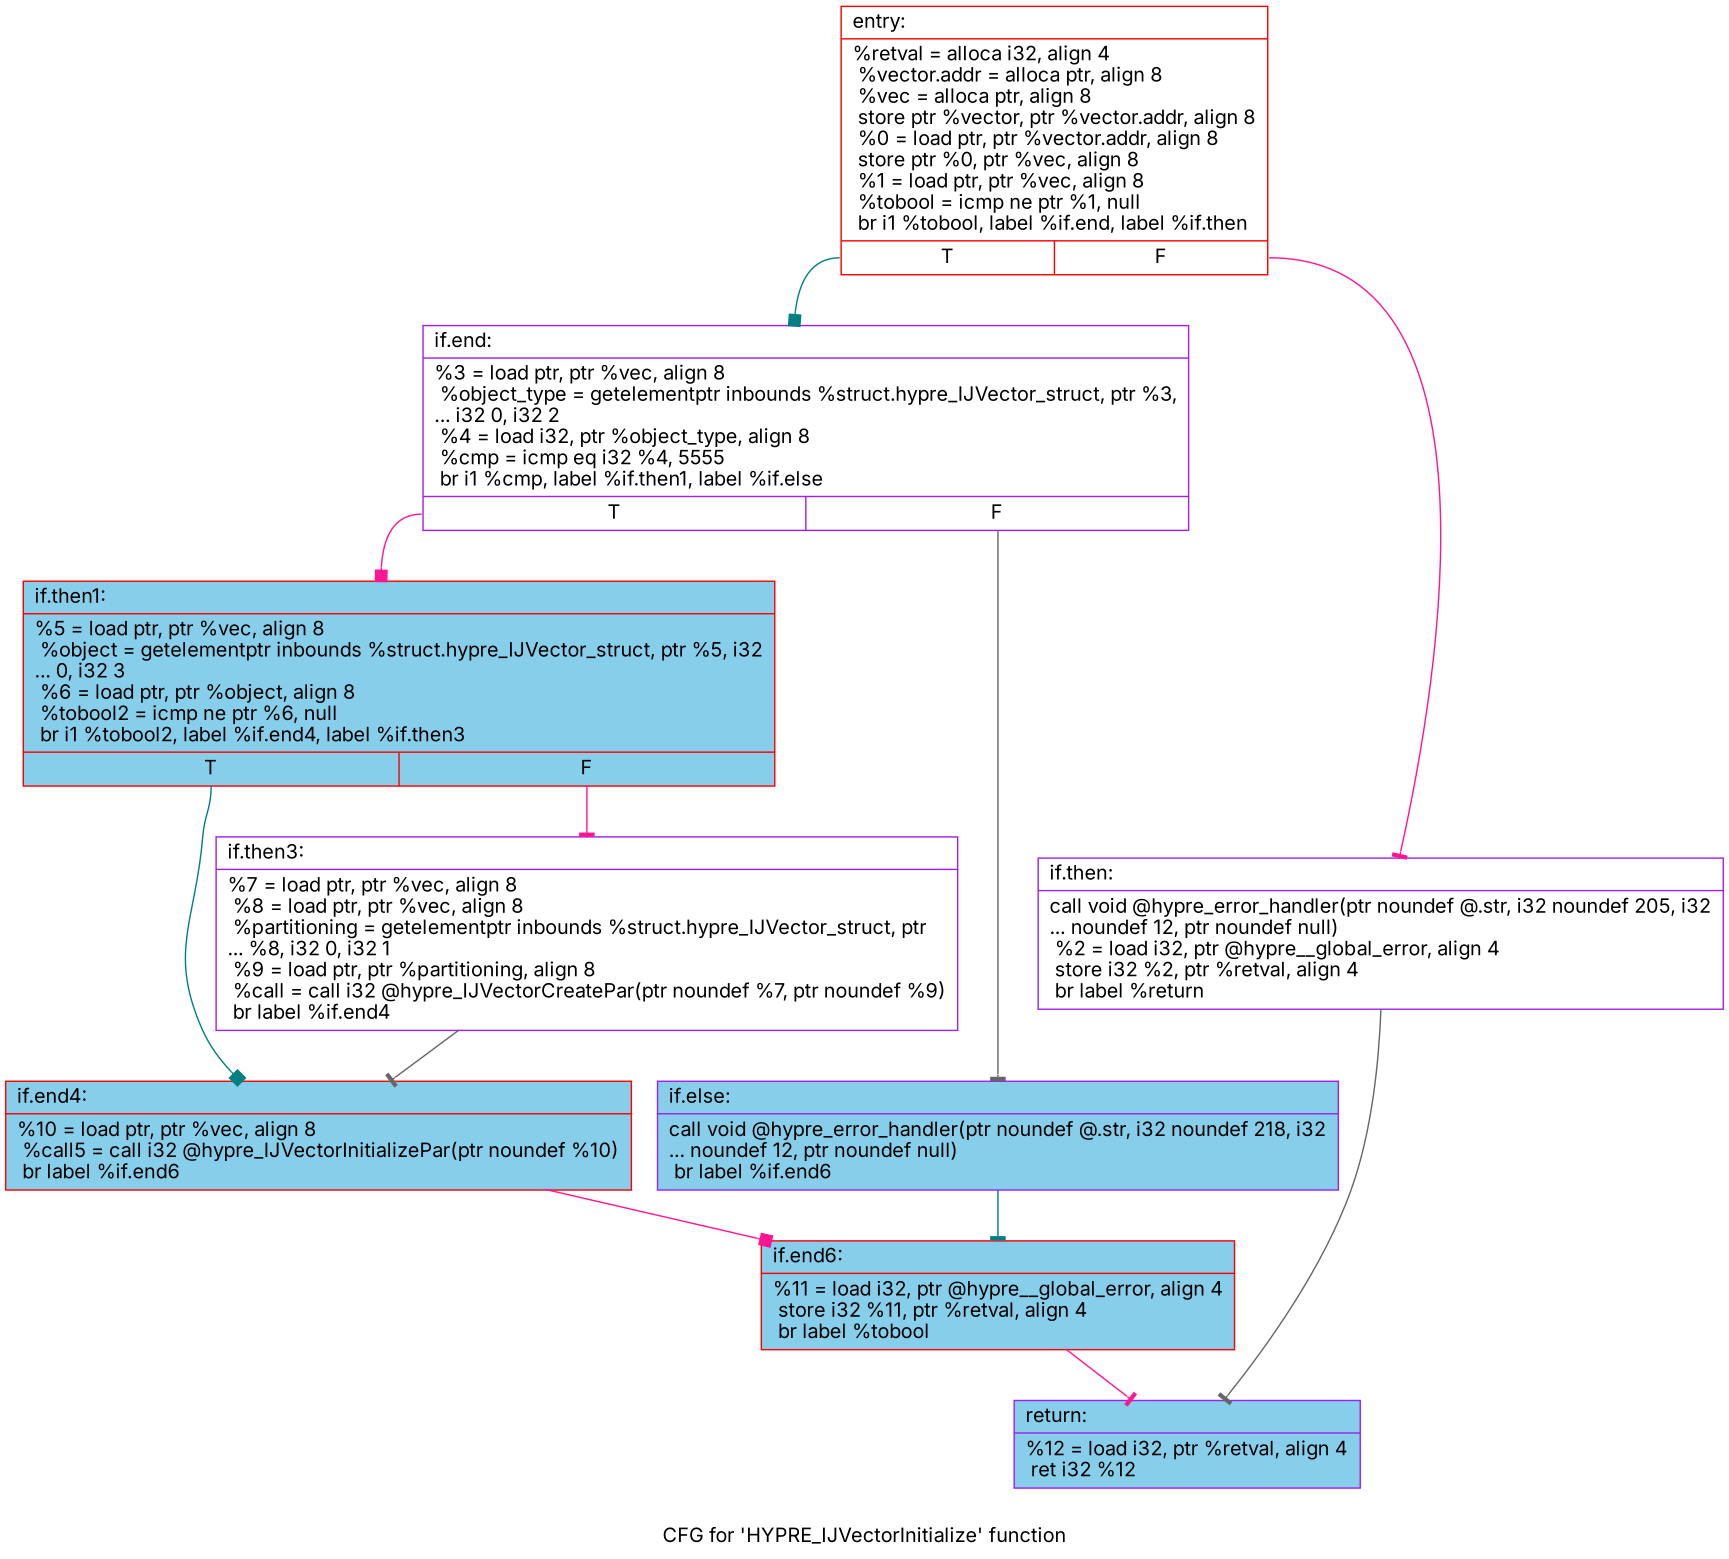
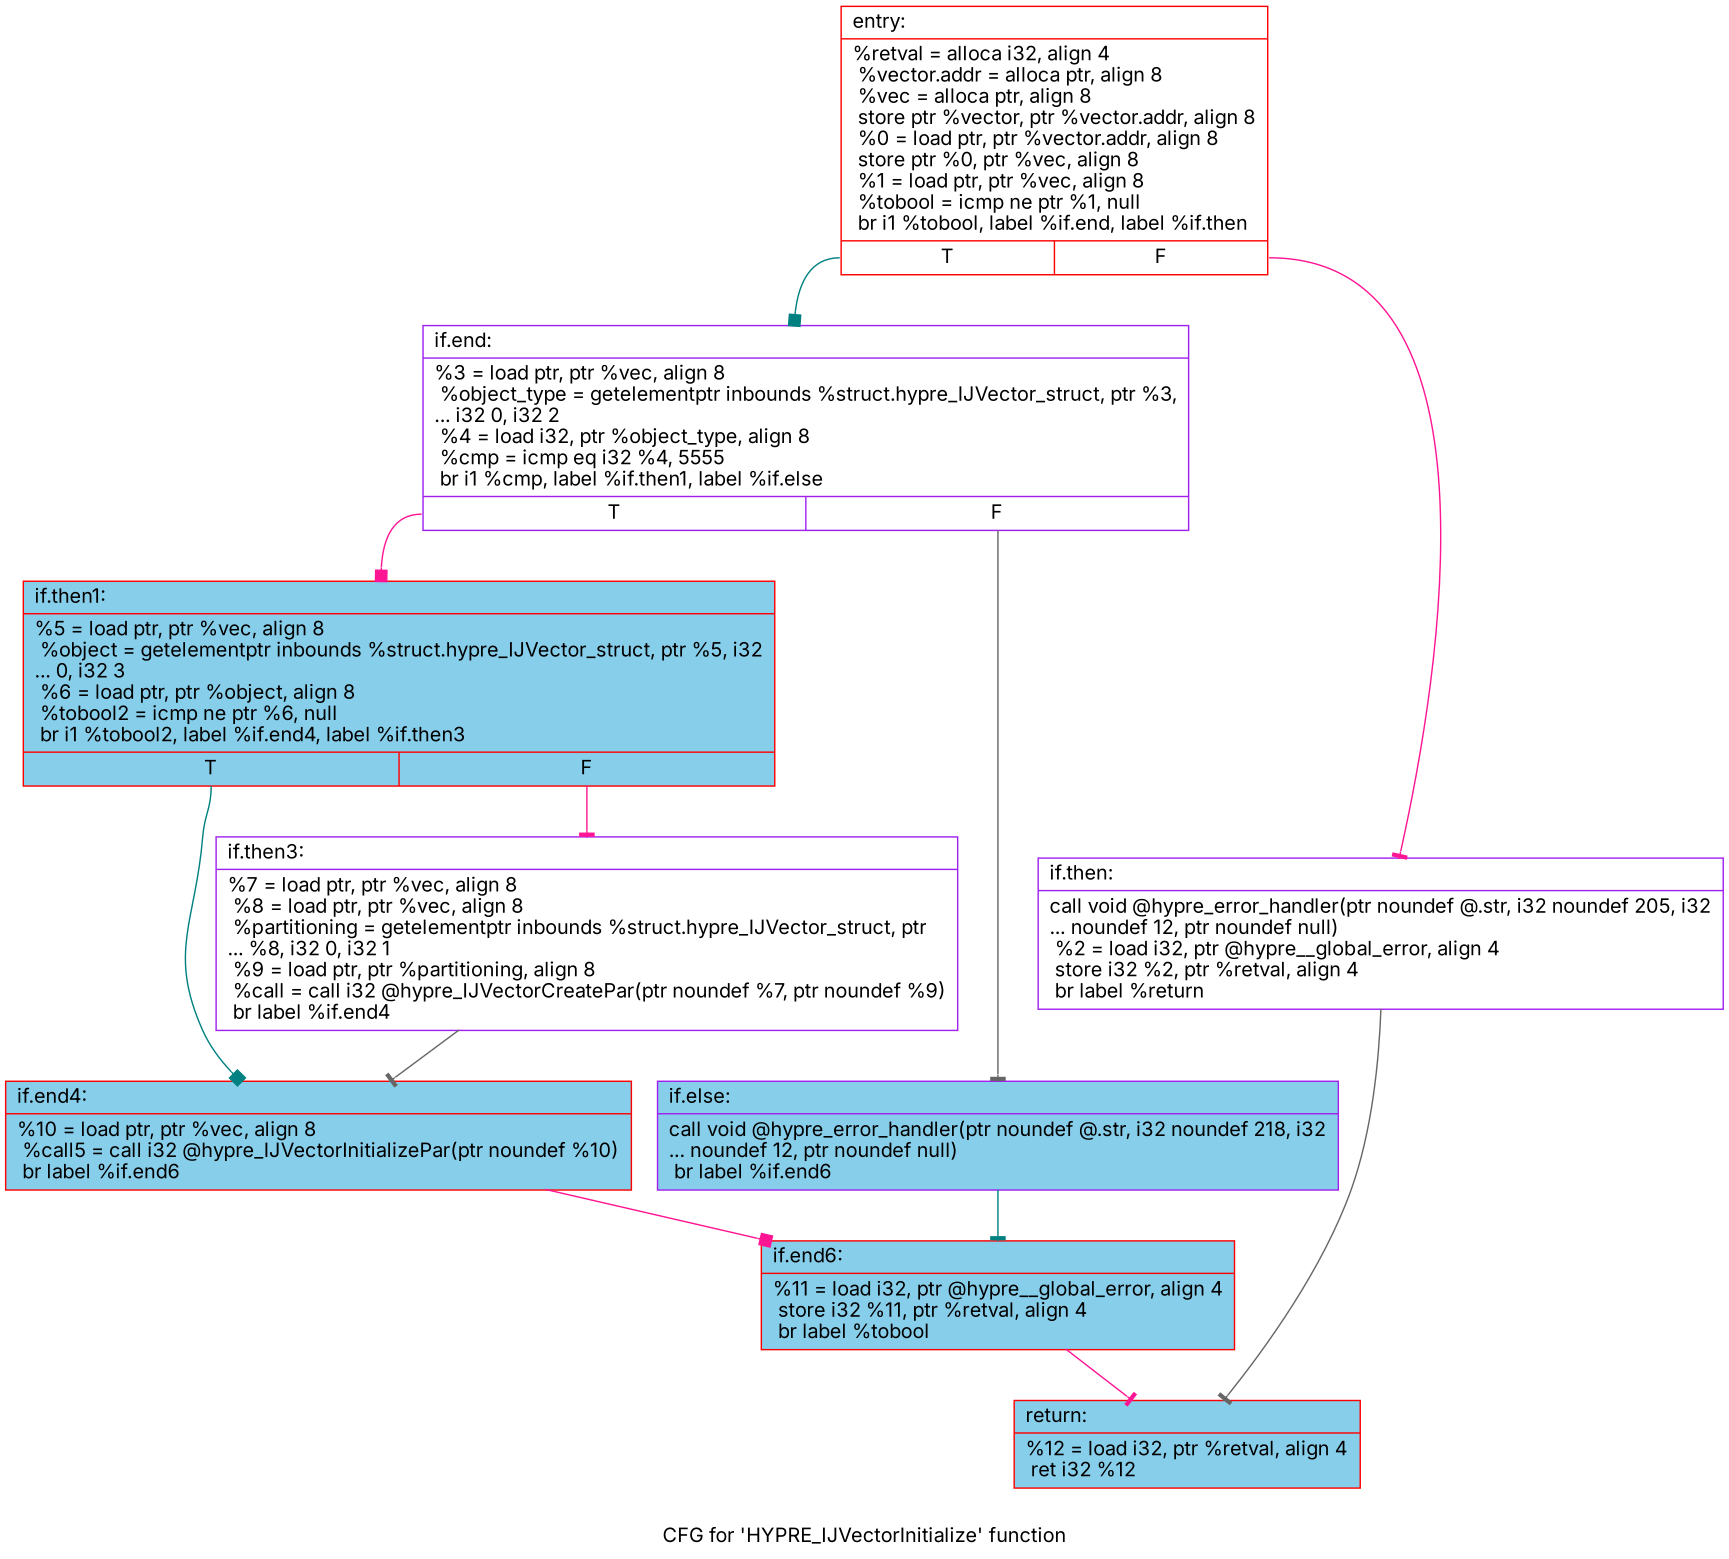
(1187, 1444) -> (1187, 1444)
